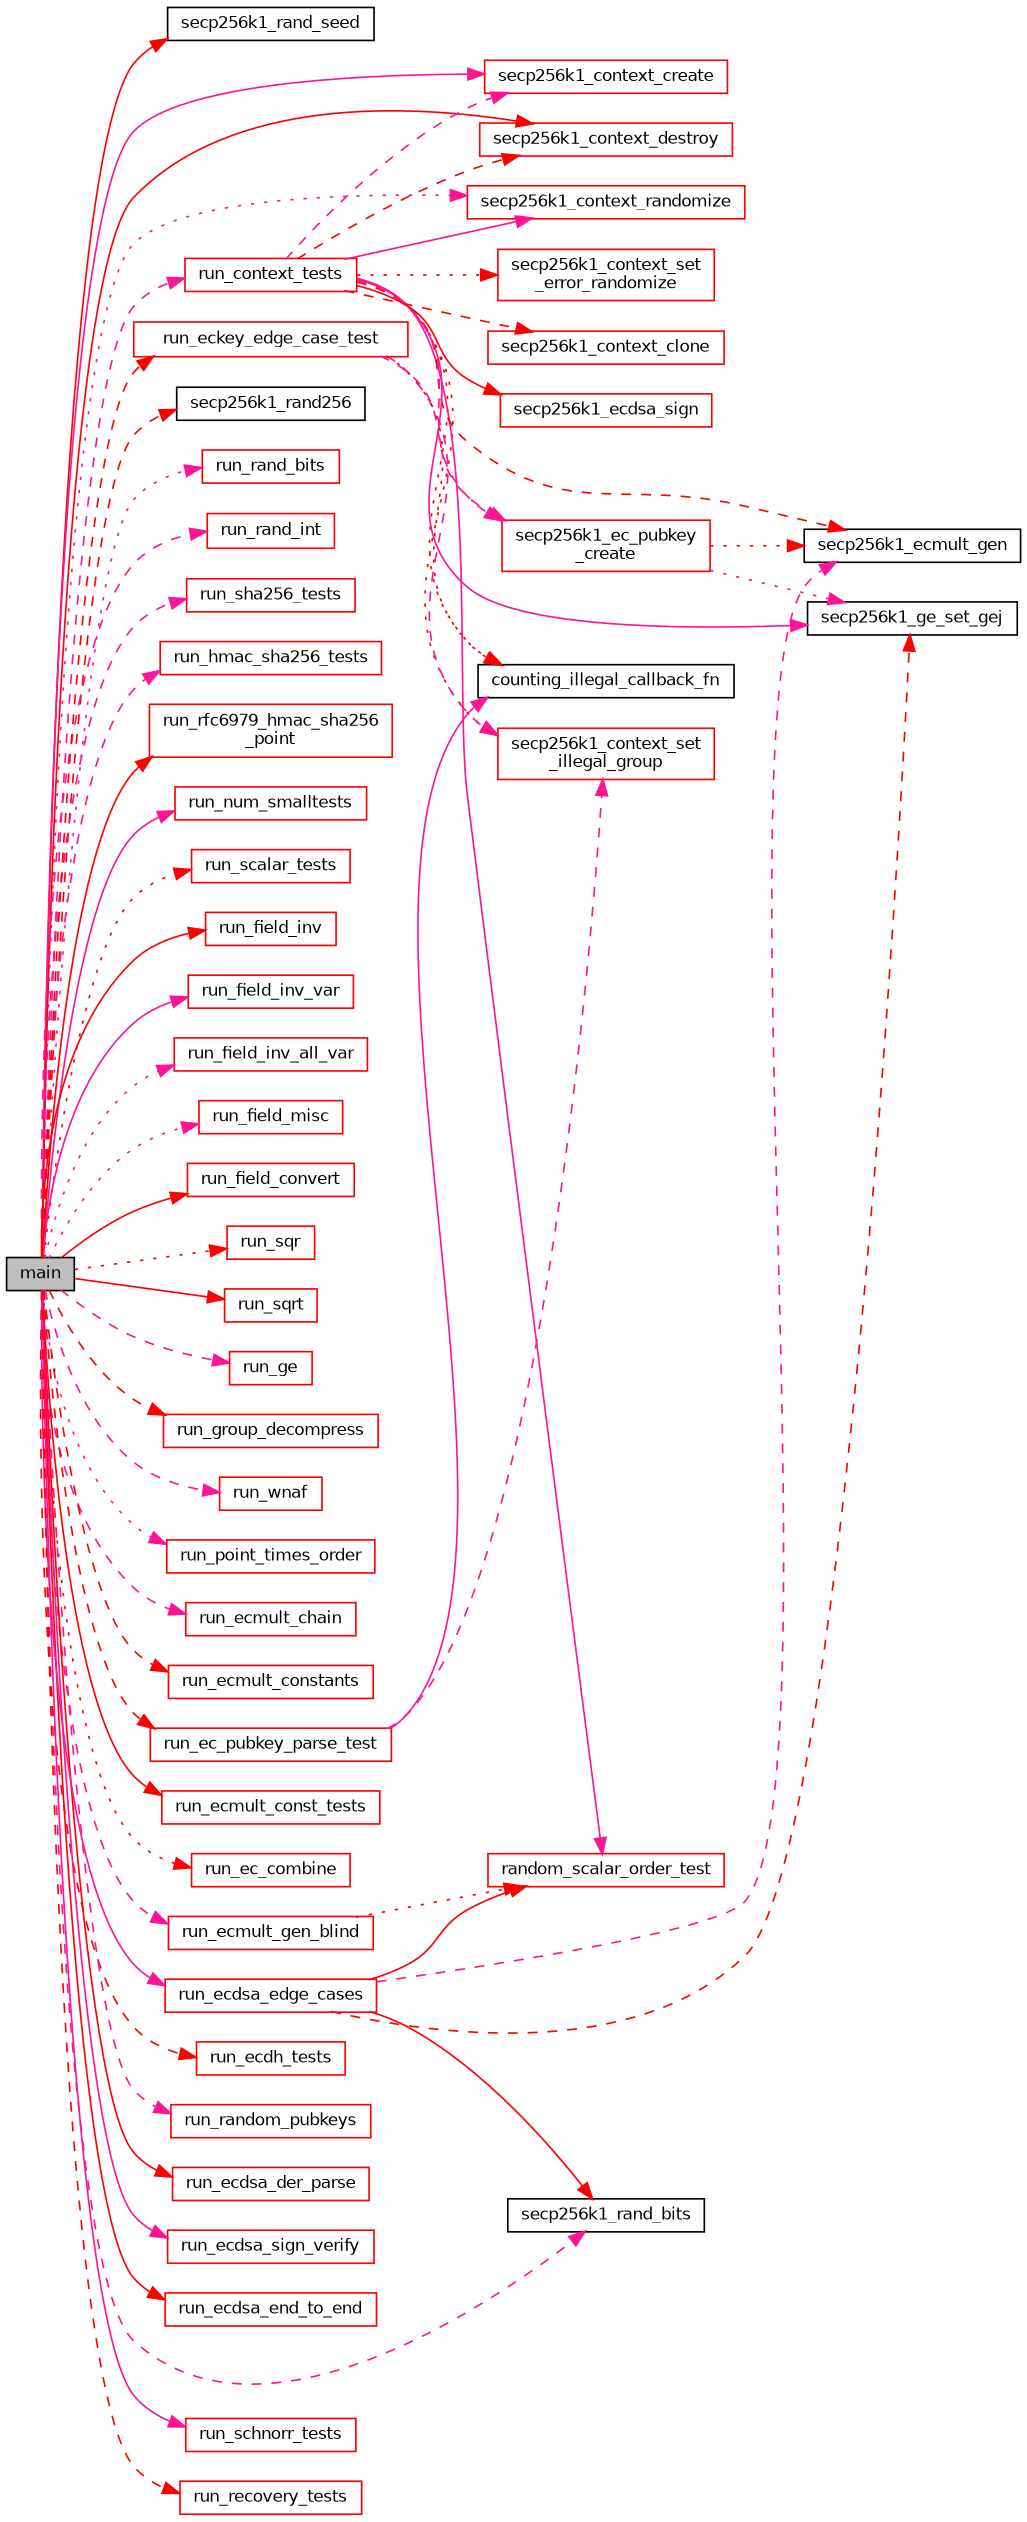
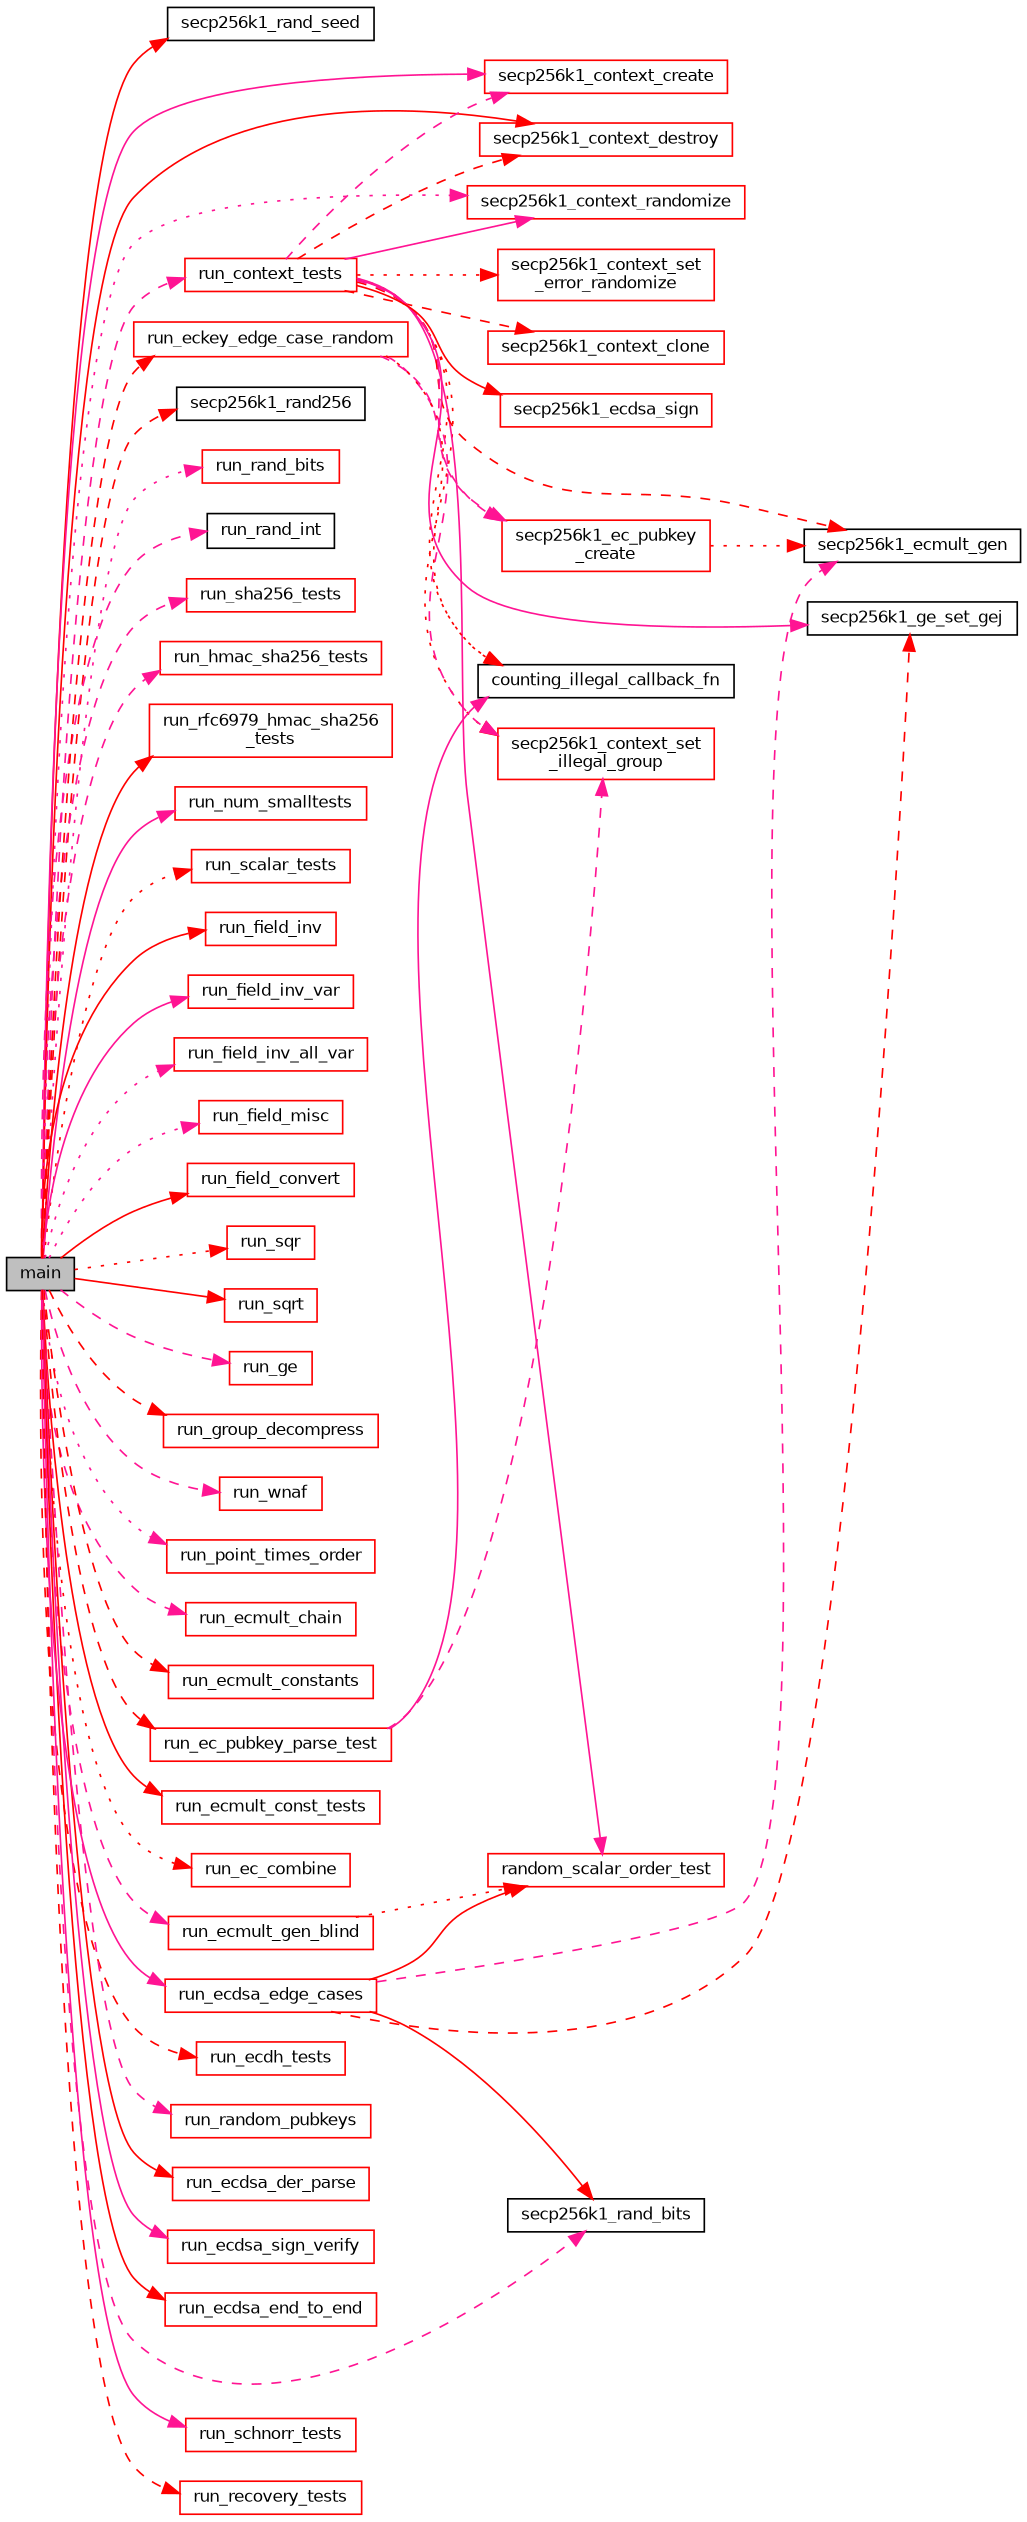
(271, 339) -> (271, 339)
(271, 531) -> (271, 531)
(769, 585) -> none
(271, 731) -> (271, 731)
